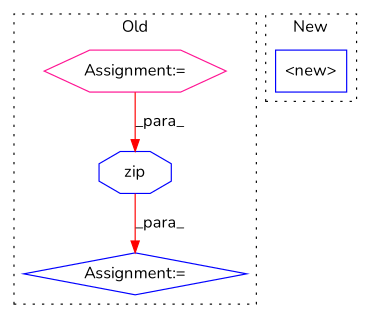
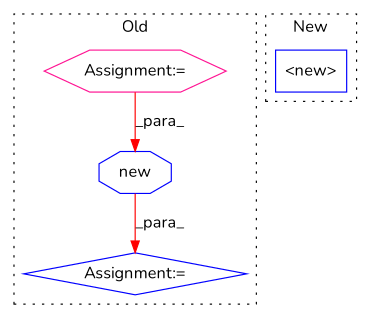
(135, 172) -> (135, 172)
